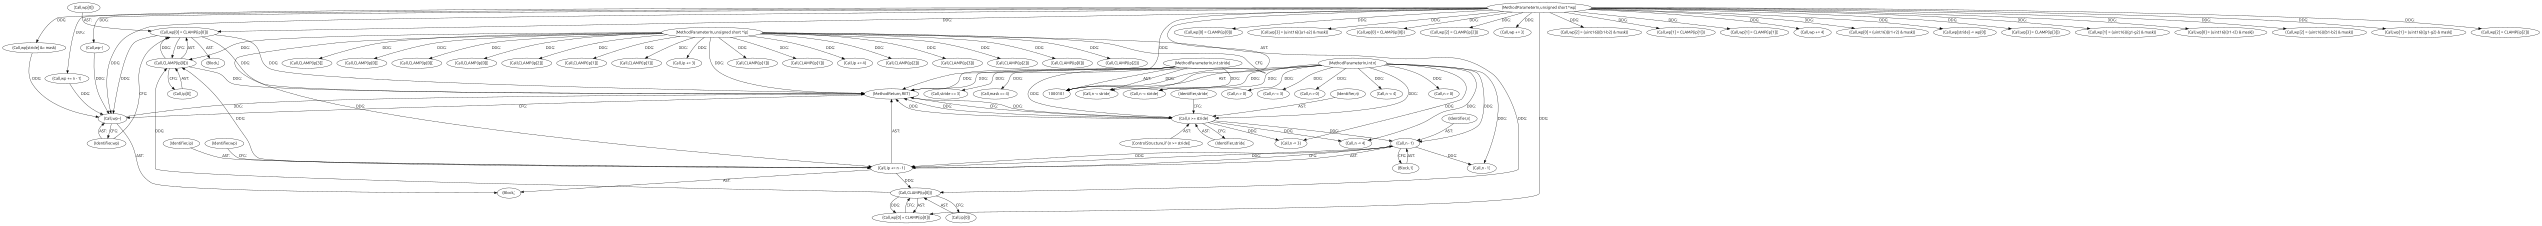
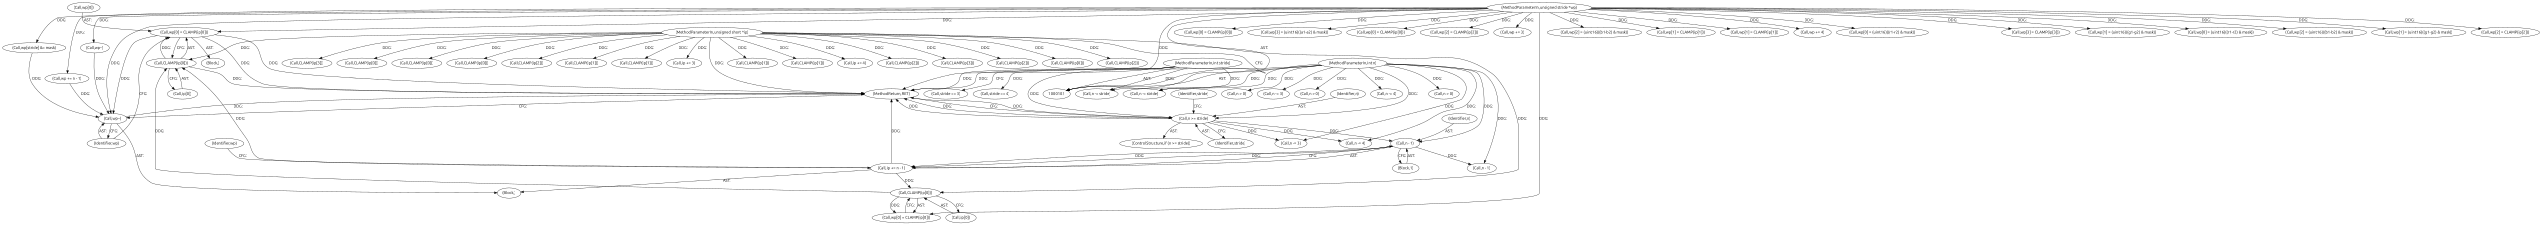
(1539, 8) -> (1539, 8)
(1965, 32) -> none
(1001, 79) -> (1001, 79)
(995, 94) -> (995, 94)
(332, 103) -> none
(897, 131) -> (897, 131)
(1179, 133) -> (1171, 128)
(181, 144) -> none
